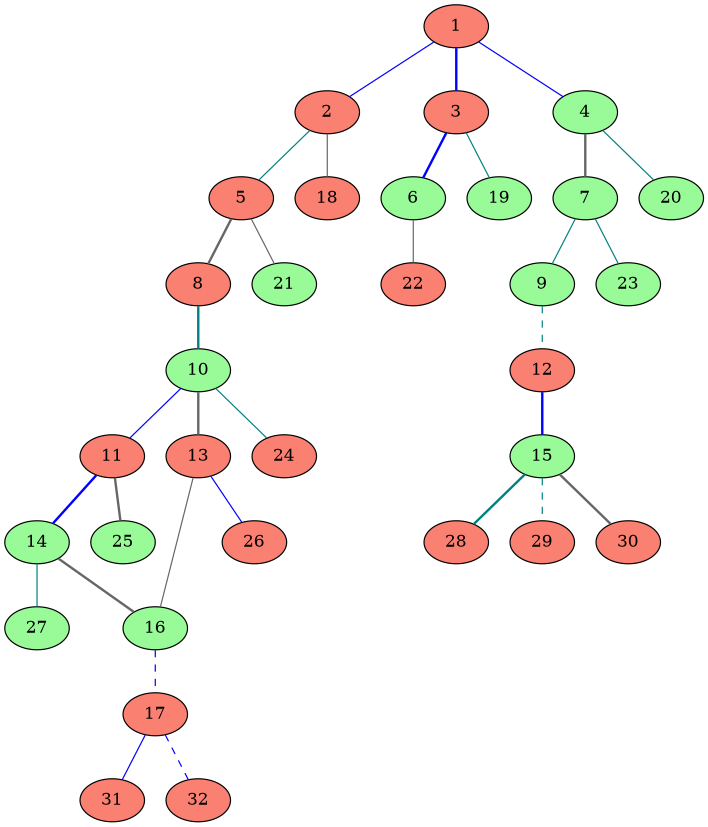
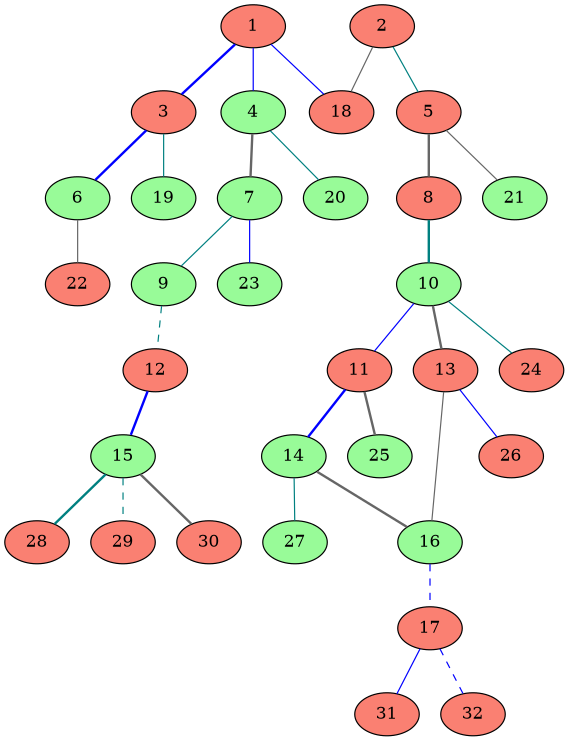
(392, 69) -> (297, 69)
(607, 241) -> (250, 241)
